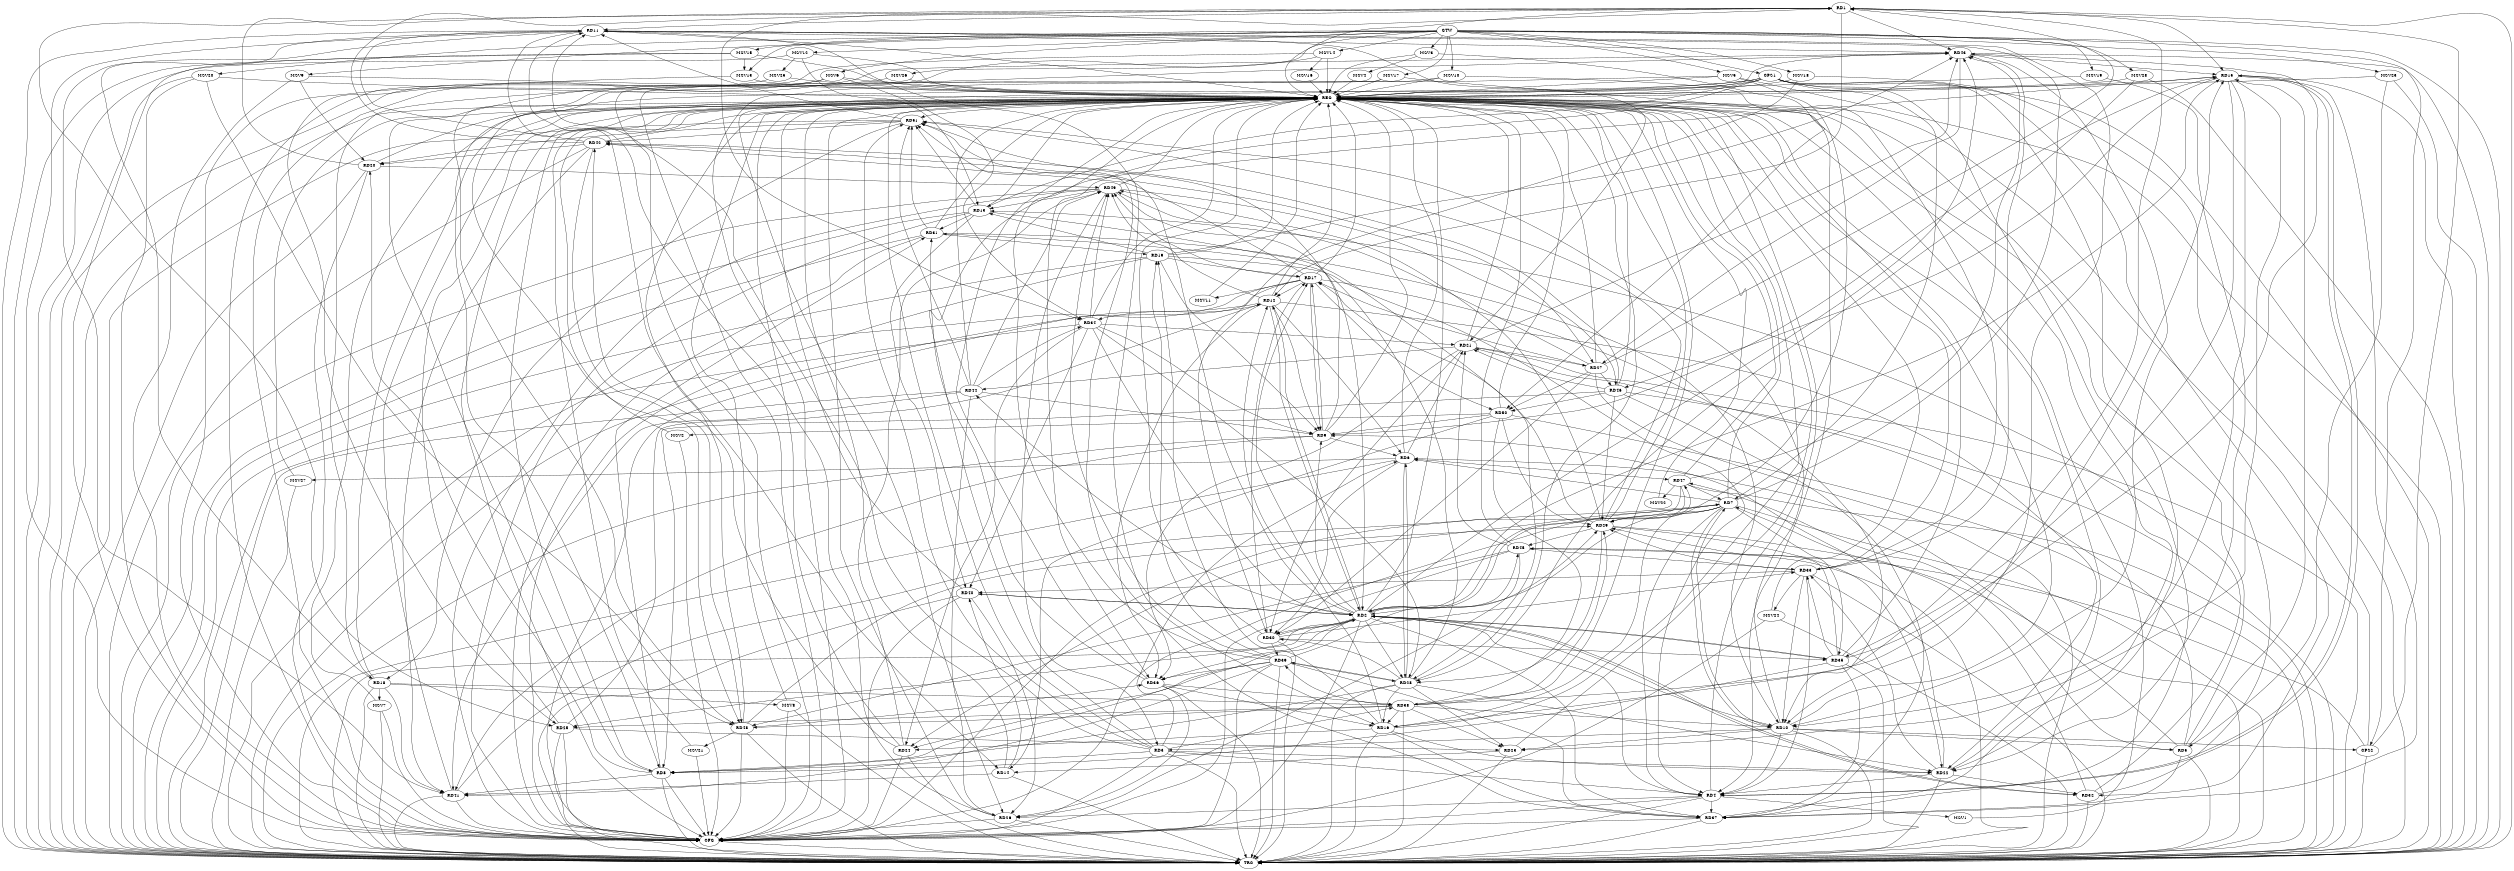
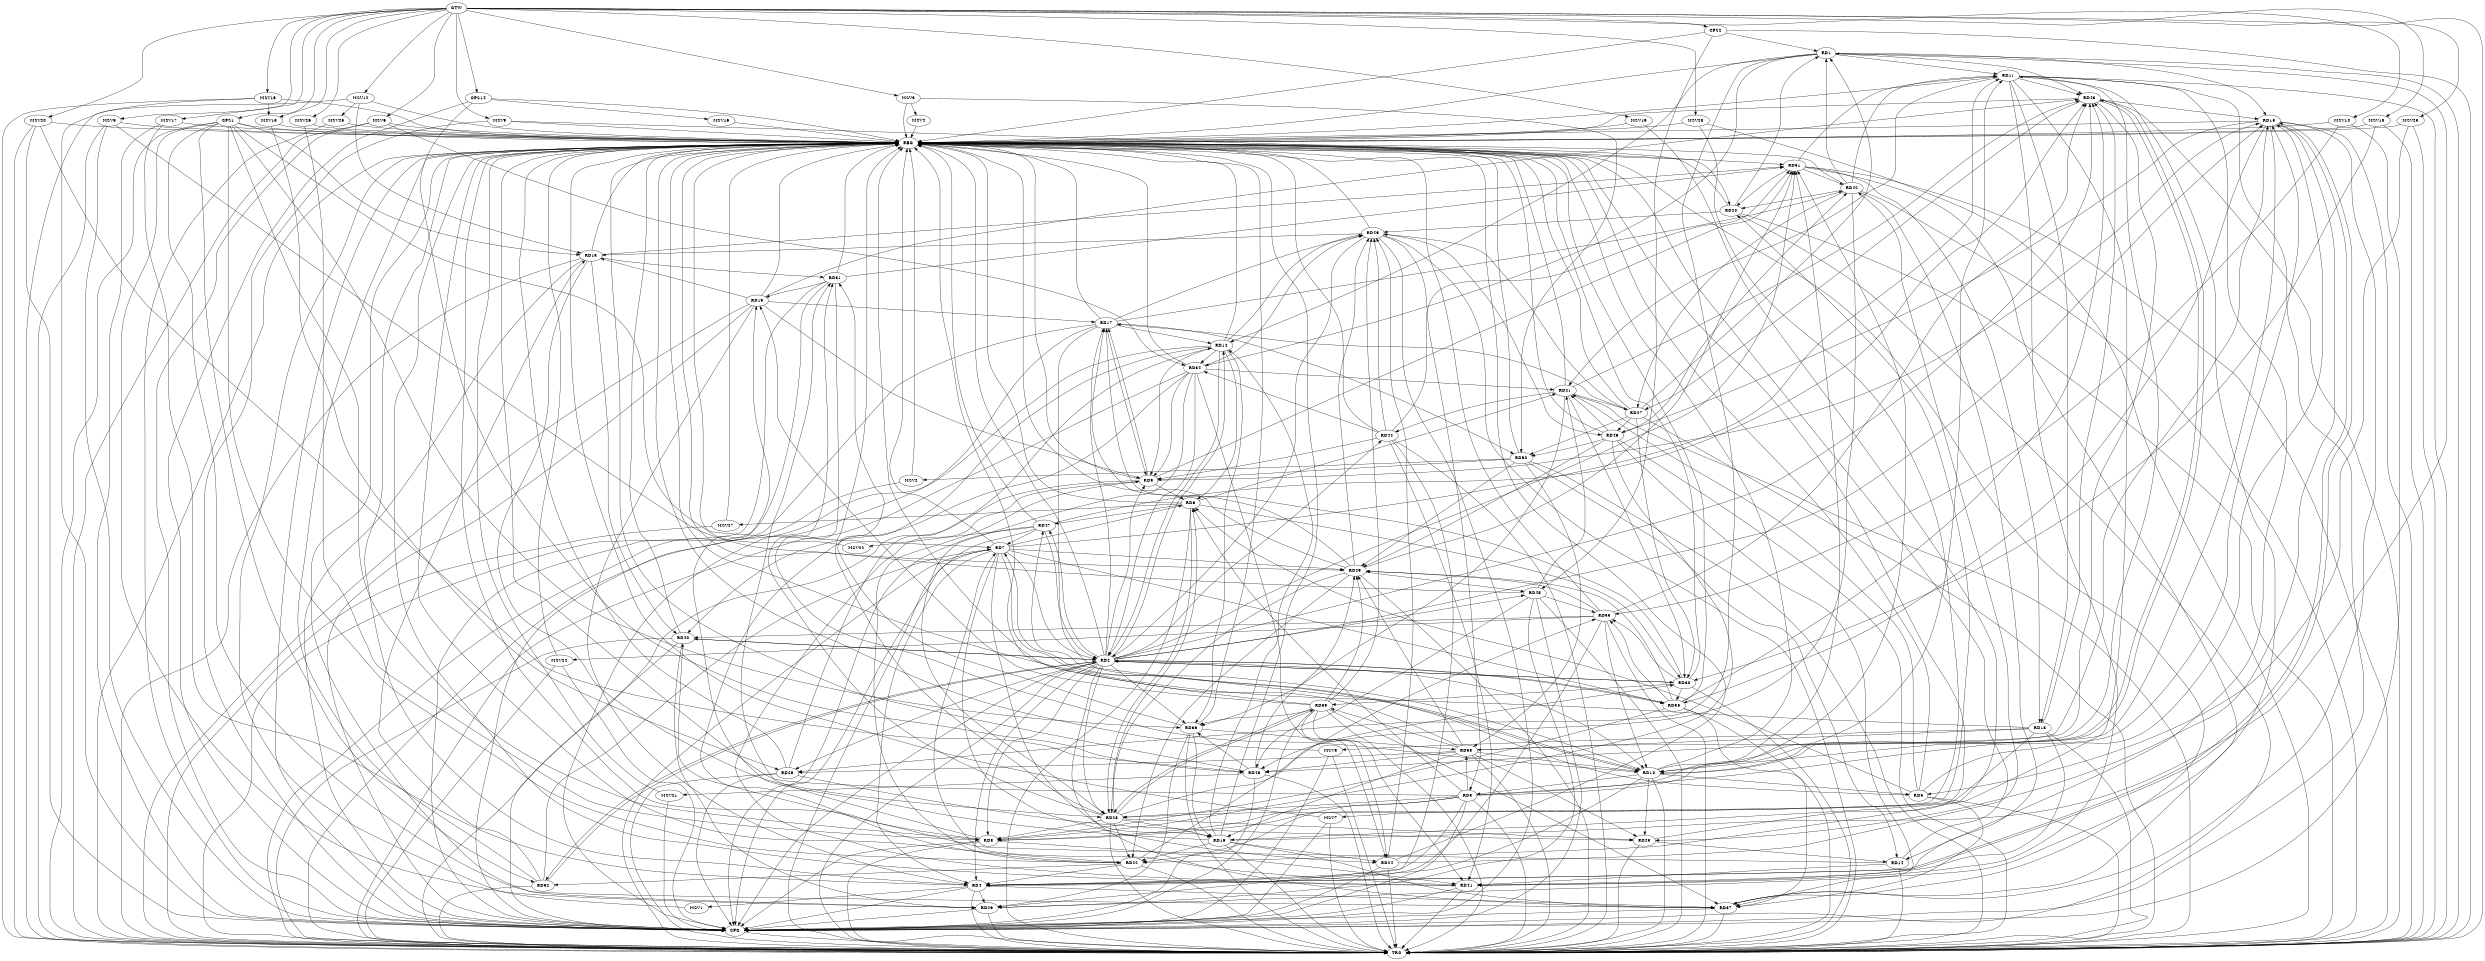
(1327, 53) -> (478, 98)
(1203, 301) -> none
(1125, 586) -> (2203, 644)
(2073, 739) -> (2146, 622)
none -> (1292, 807)
